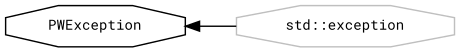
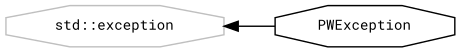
(218, 26) -> (257, 26)
